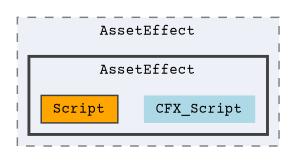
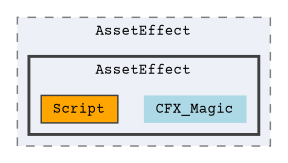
(200, 109) -> (195, 109)
